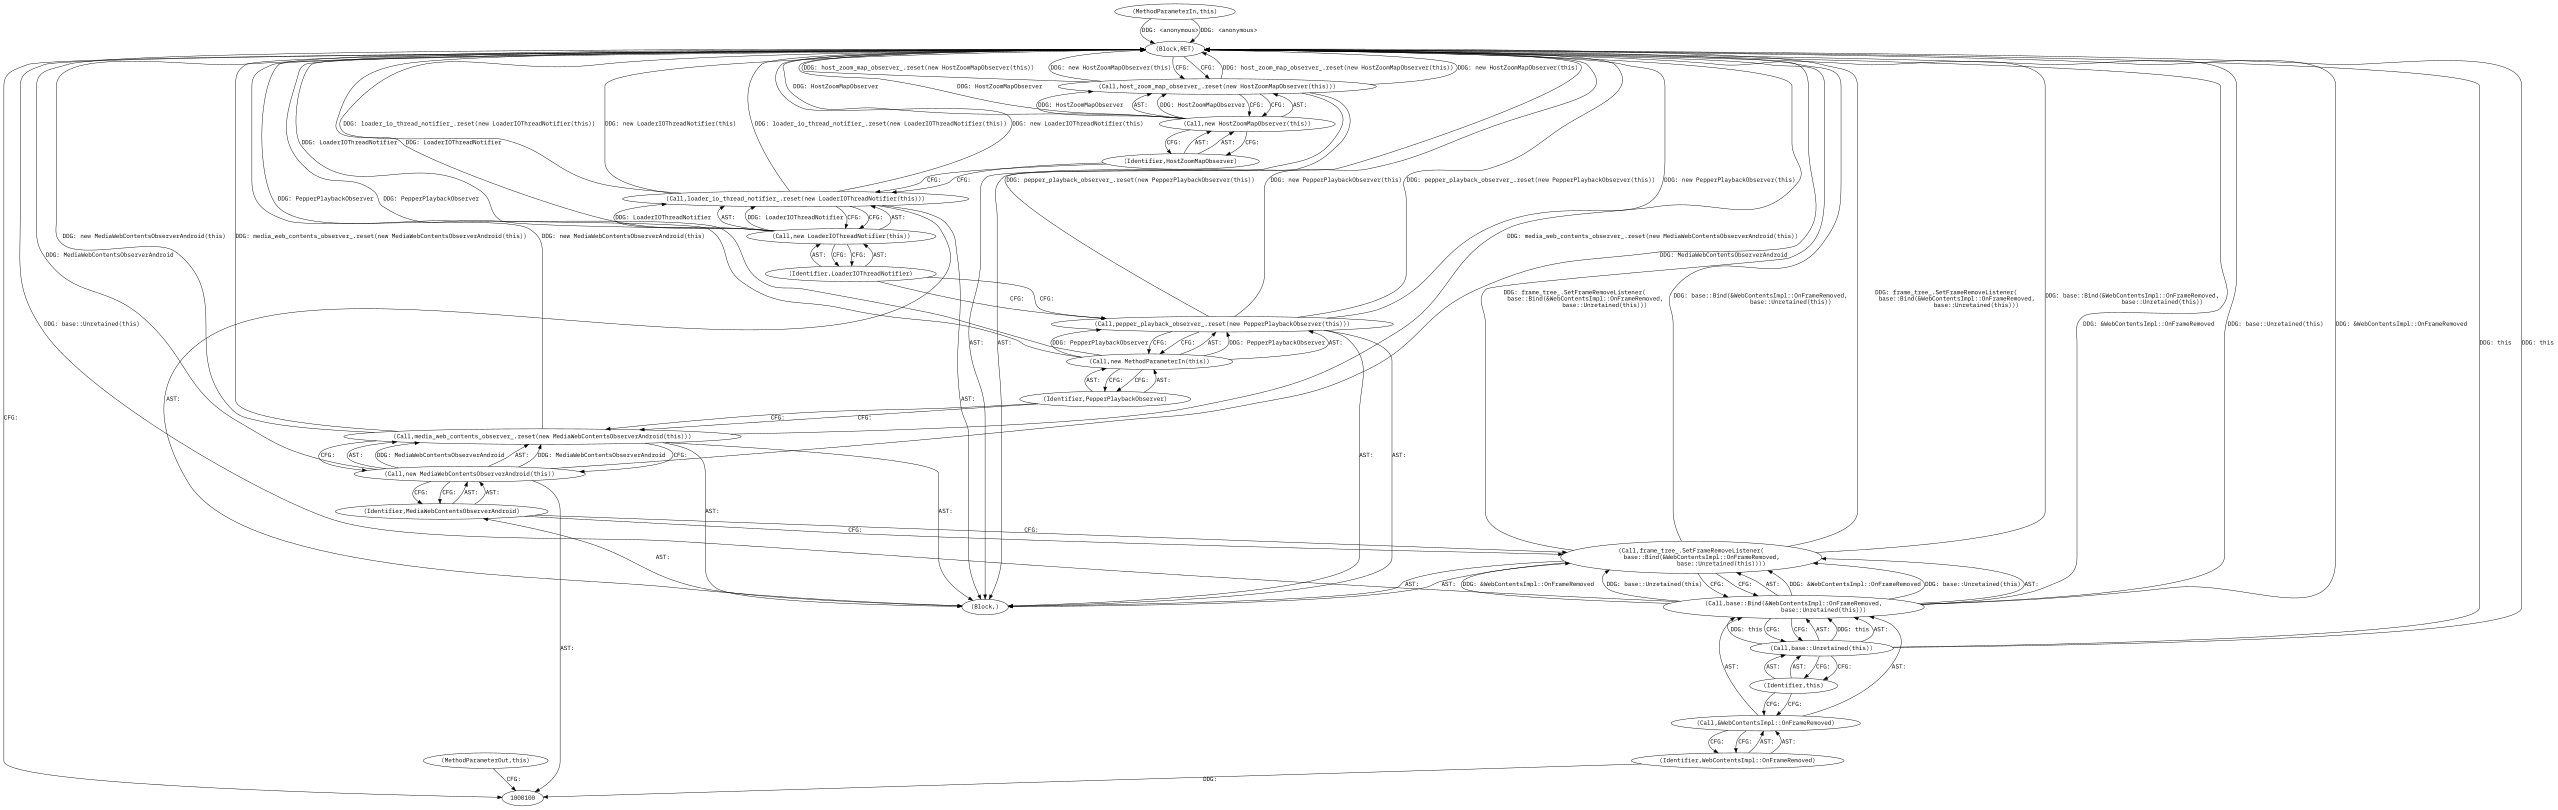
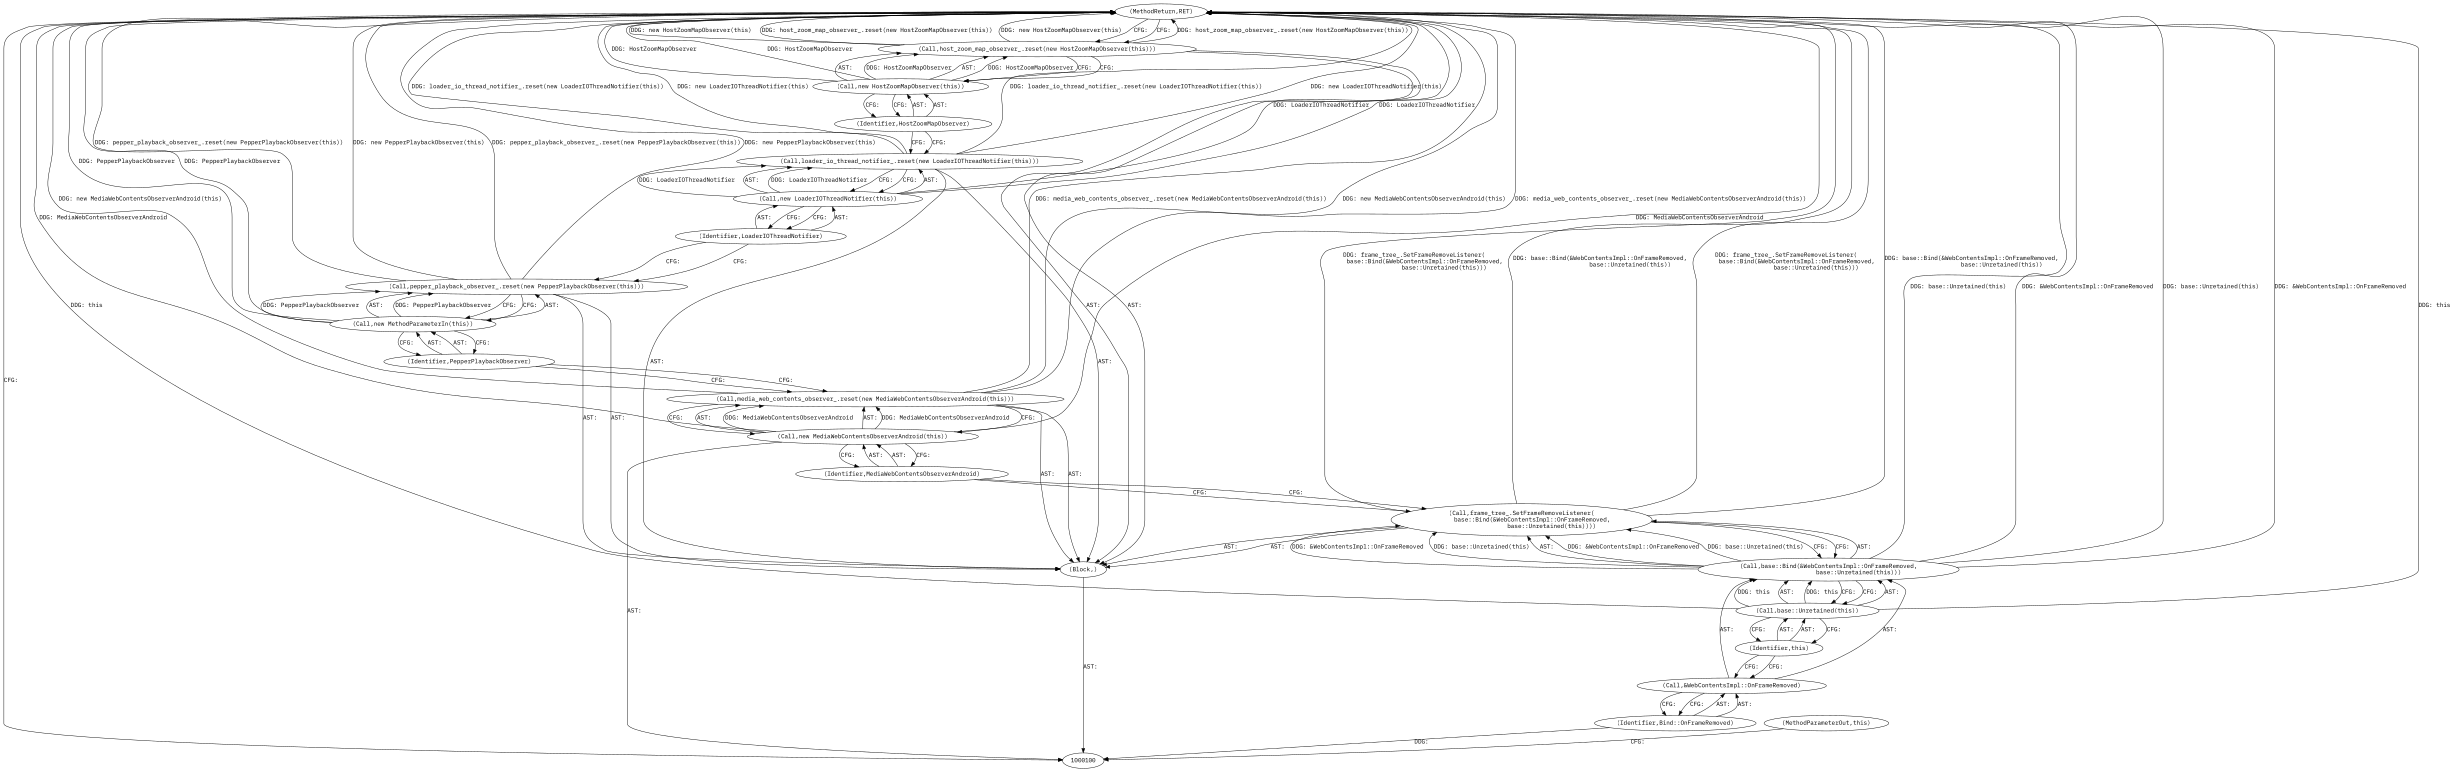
(1175, 12) -> none
(1175, 49) -> (1161, 12)
(695, 587) -> (1083, 663)
(1738, 761) -> (1675, 723)
